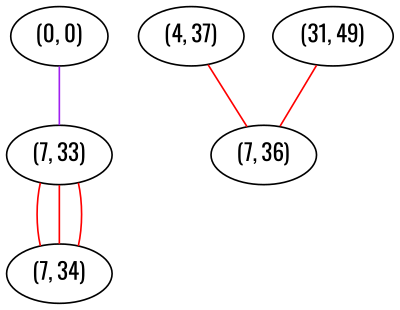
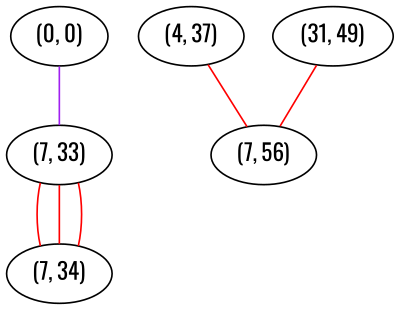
(264, 155) -> (264, 155)
